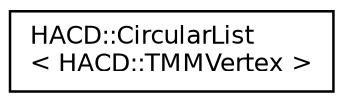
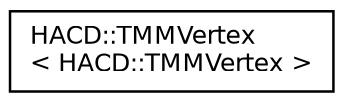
(172, 51) -> (172, 51)
